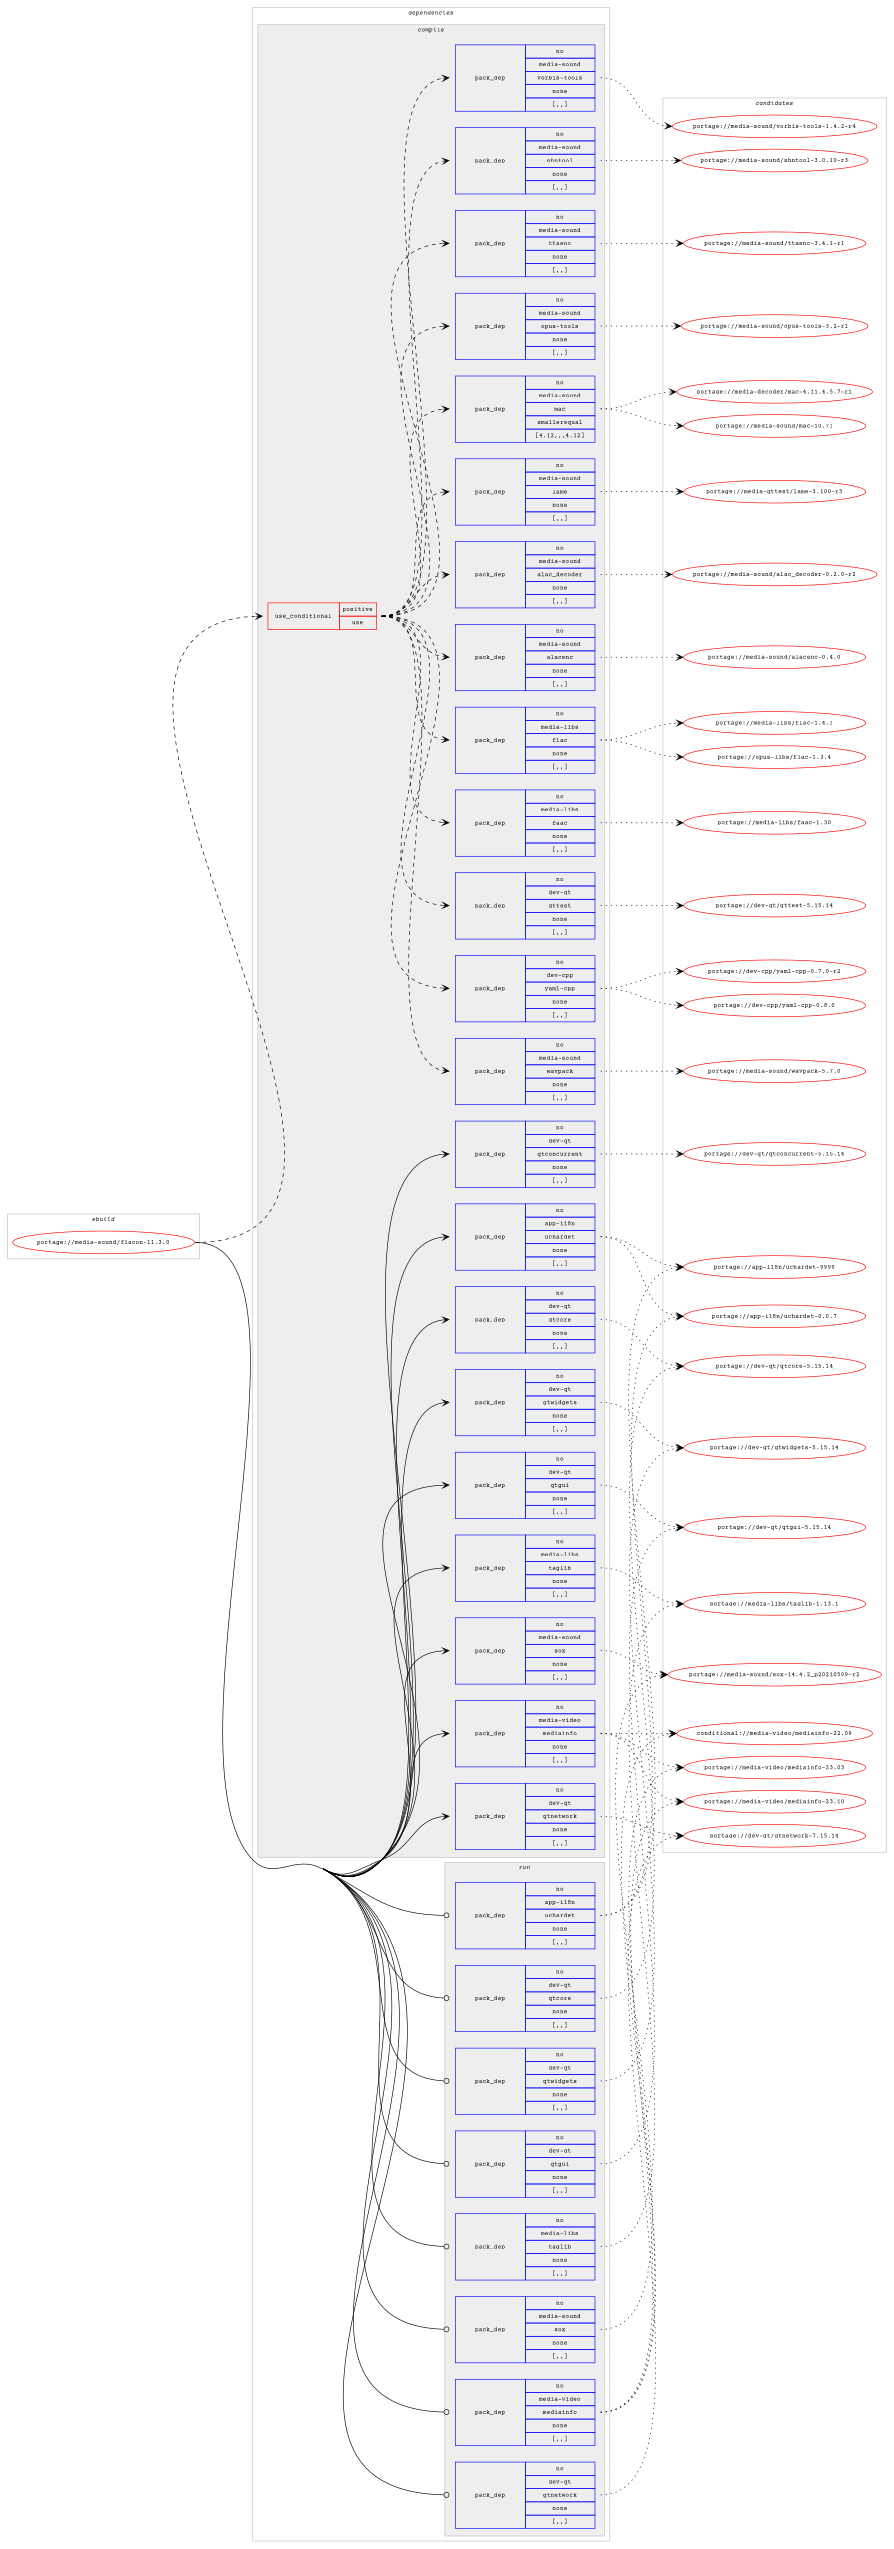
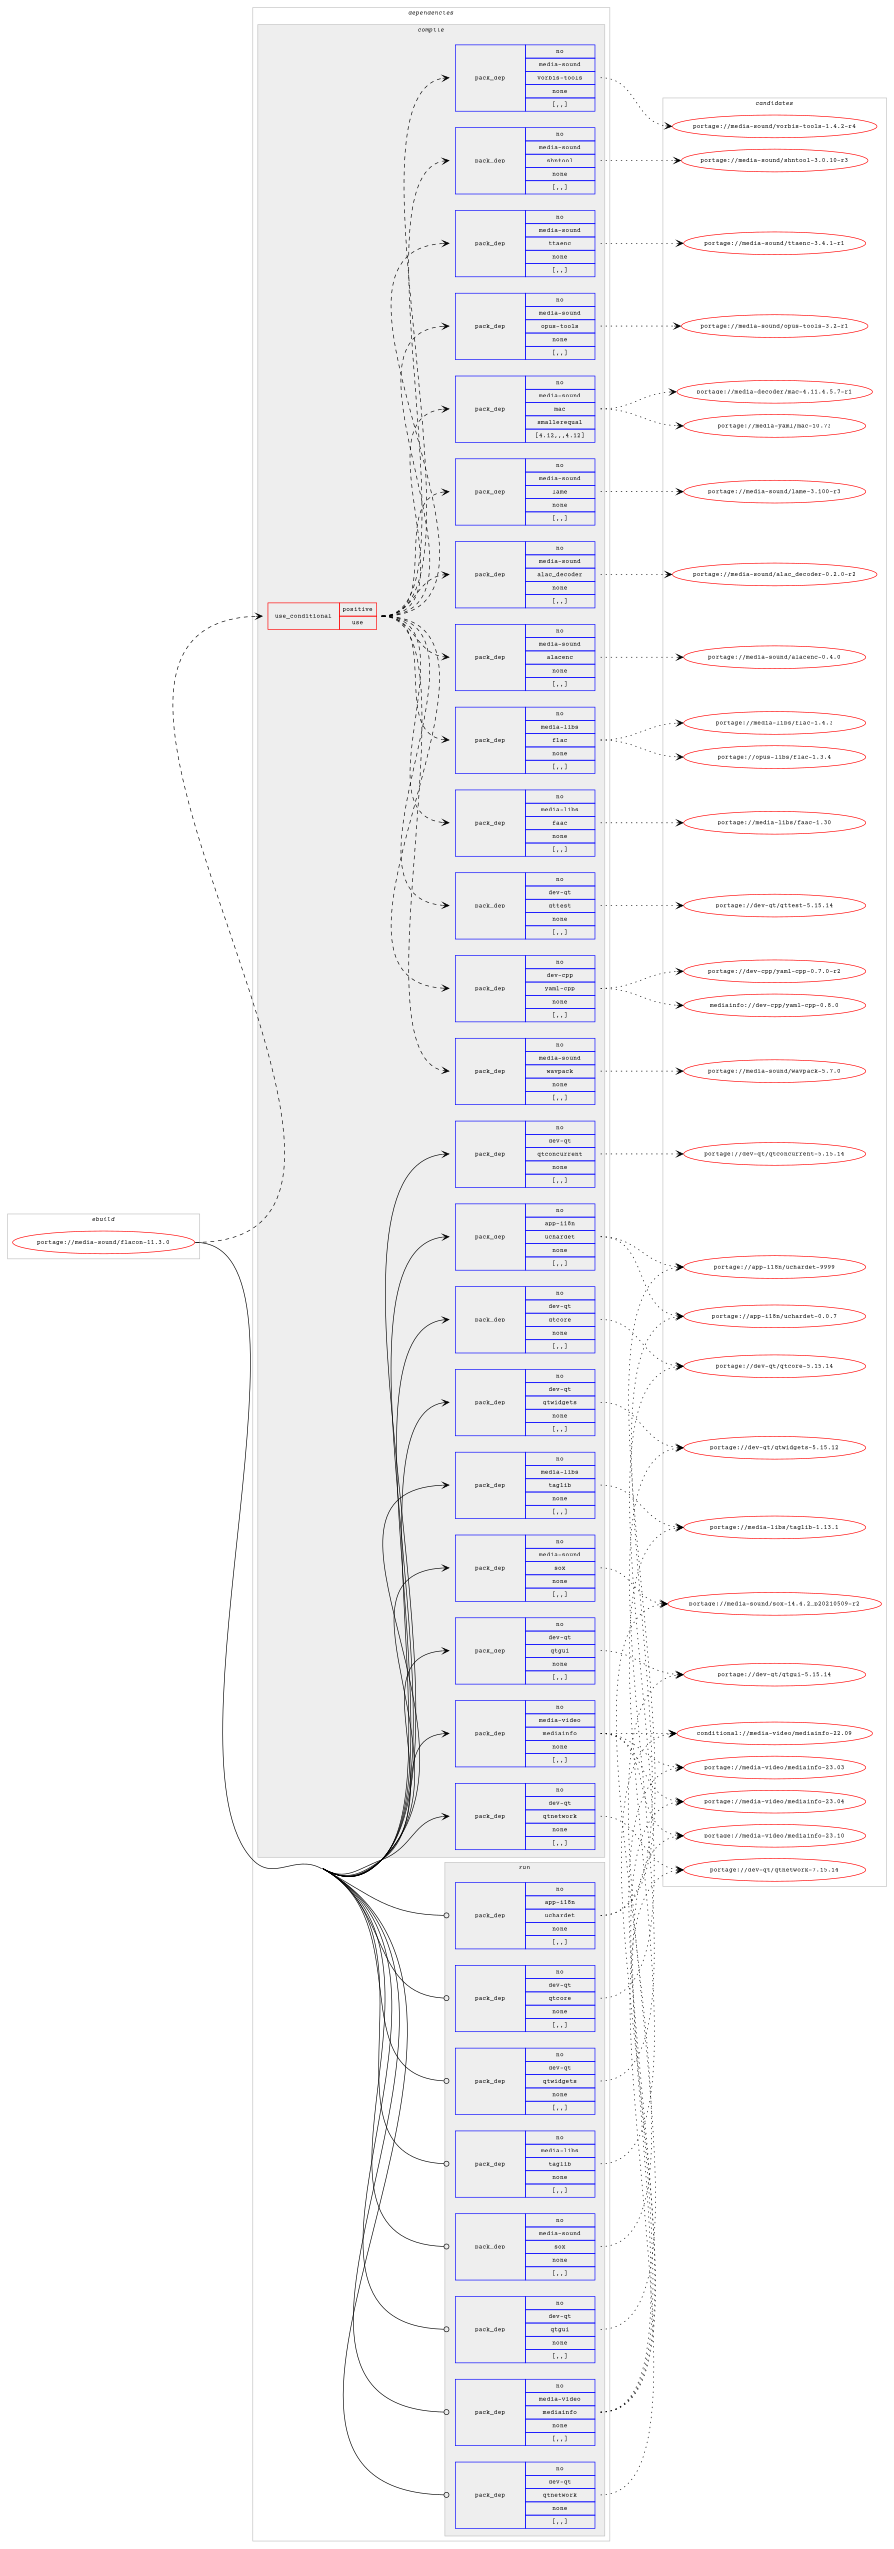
(775, 426) -> (775, 426)
(775, 492) -> (775, 492)
(775, 1005) -> (775, 1005)
(775, 1448) -> (775, 1448)
none -> (775, 1802)
